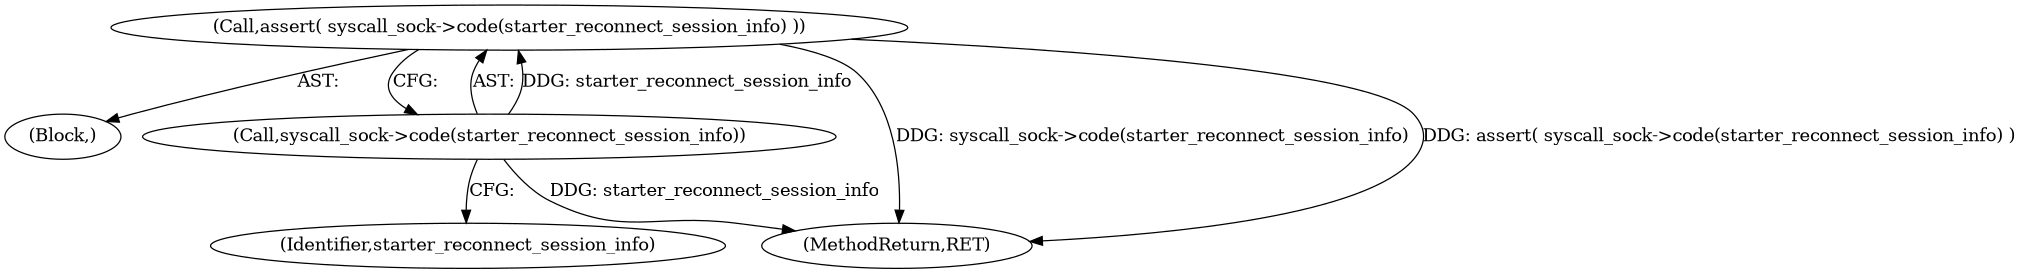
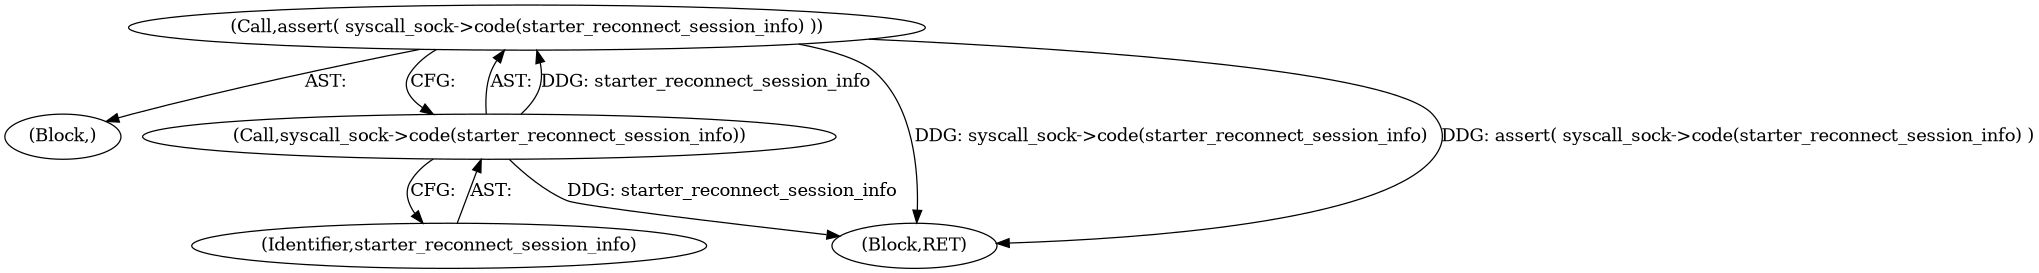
none -> (467, 197)
(897, 246) -> (914, 246)
